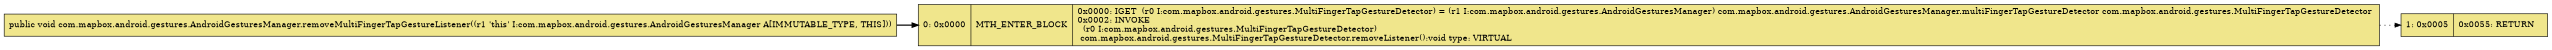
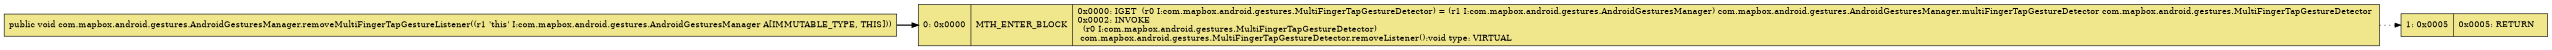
(2501, 25) -> (2501, 25)
